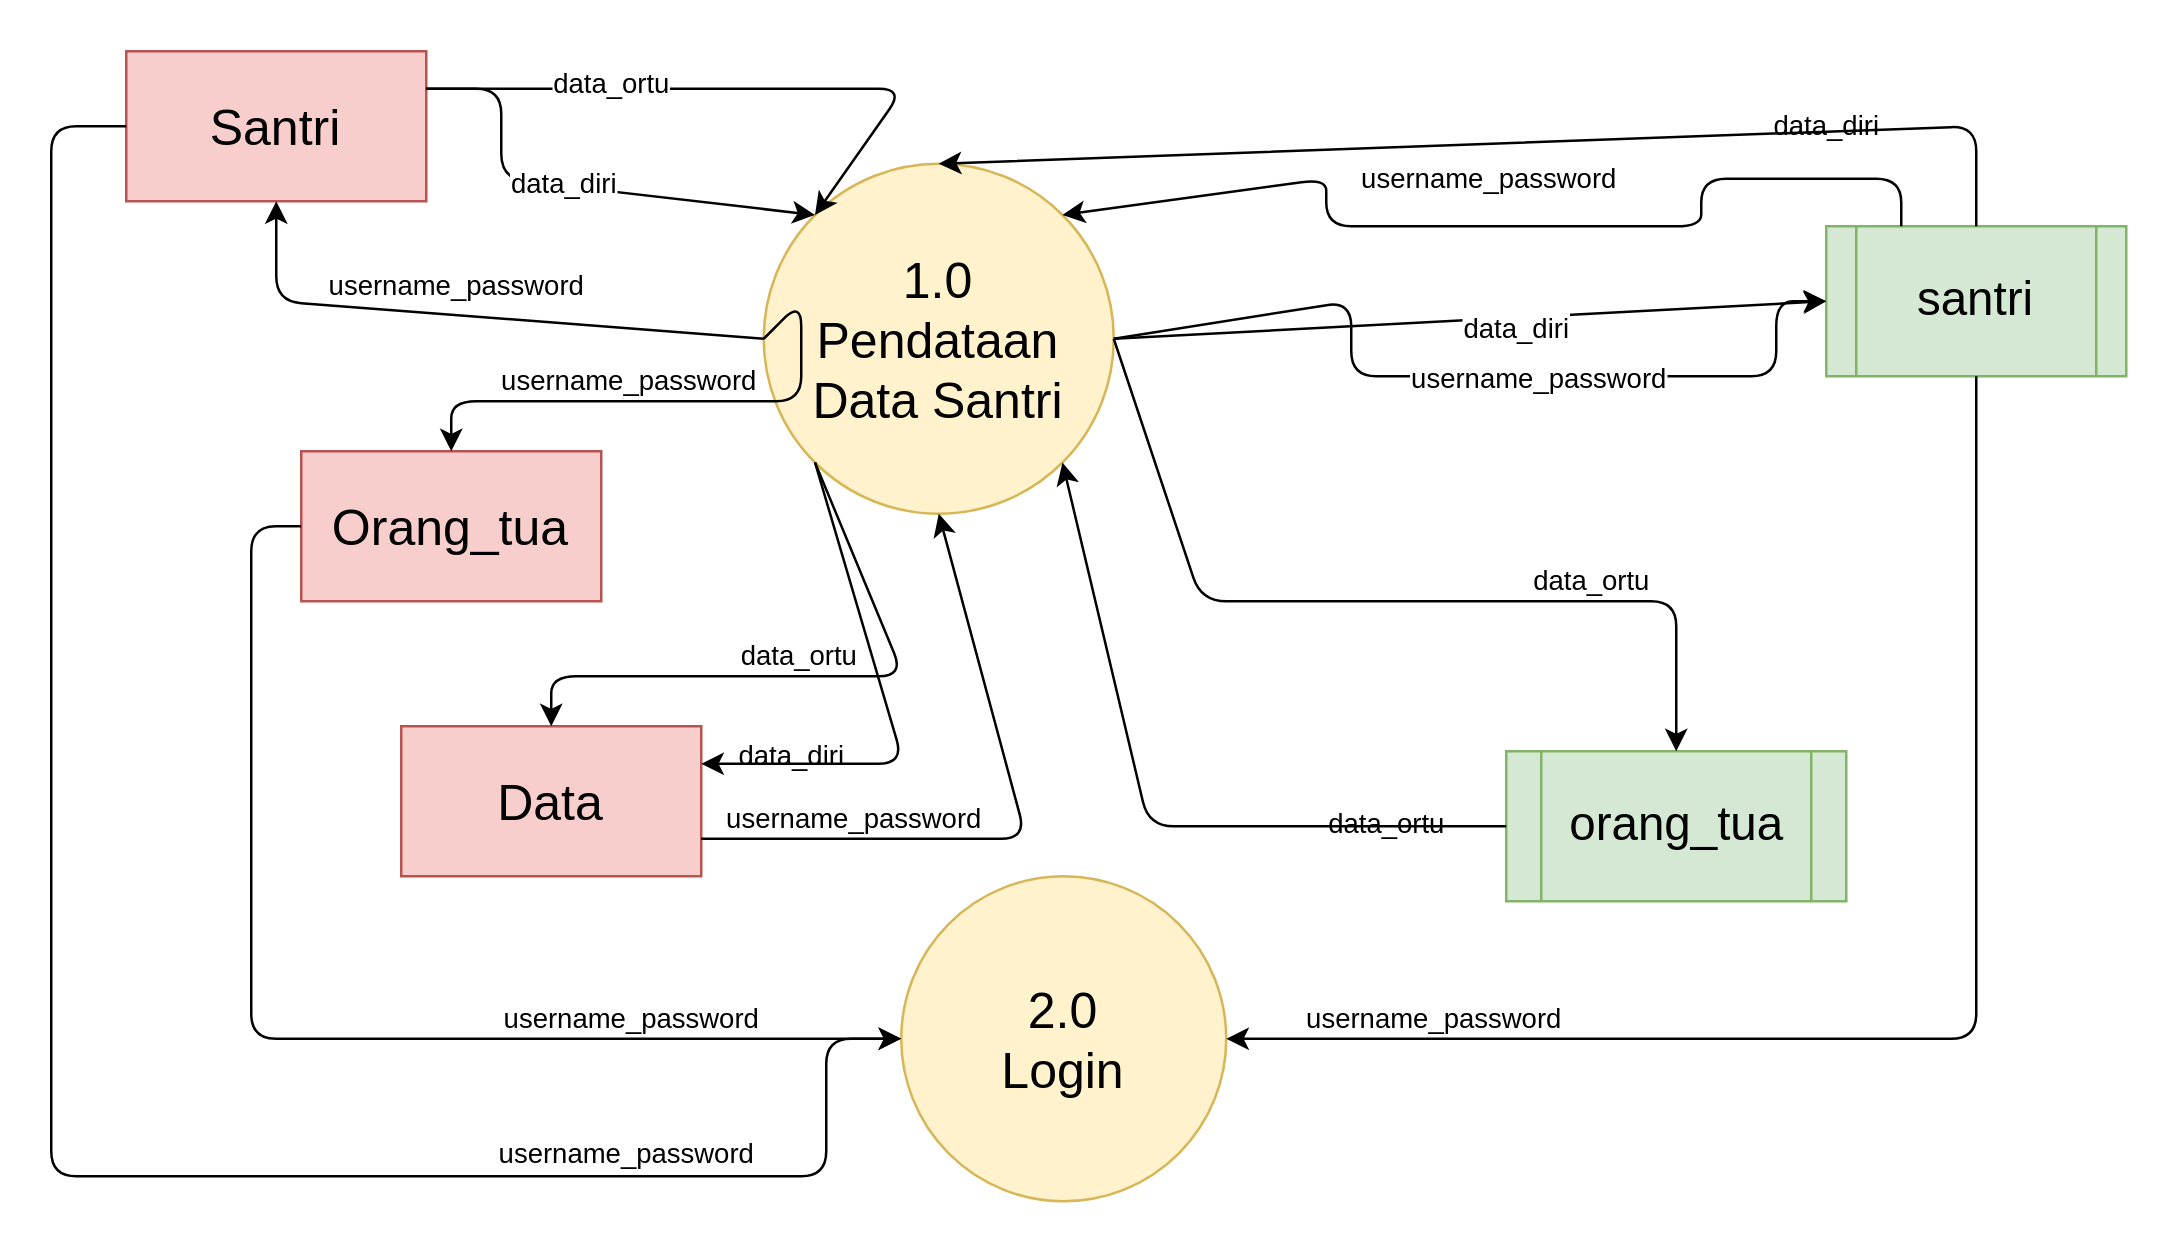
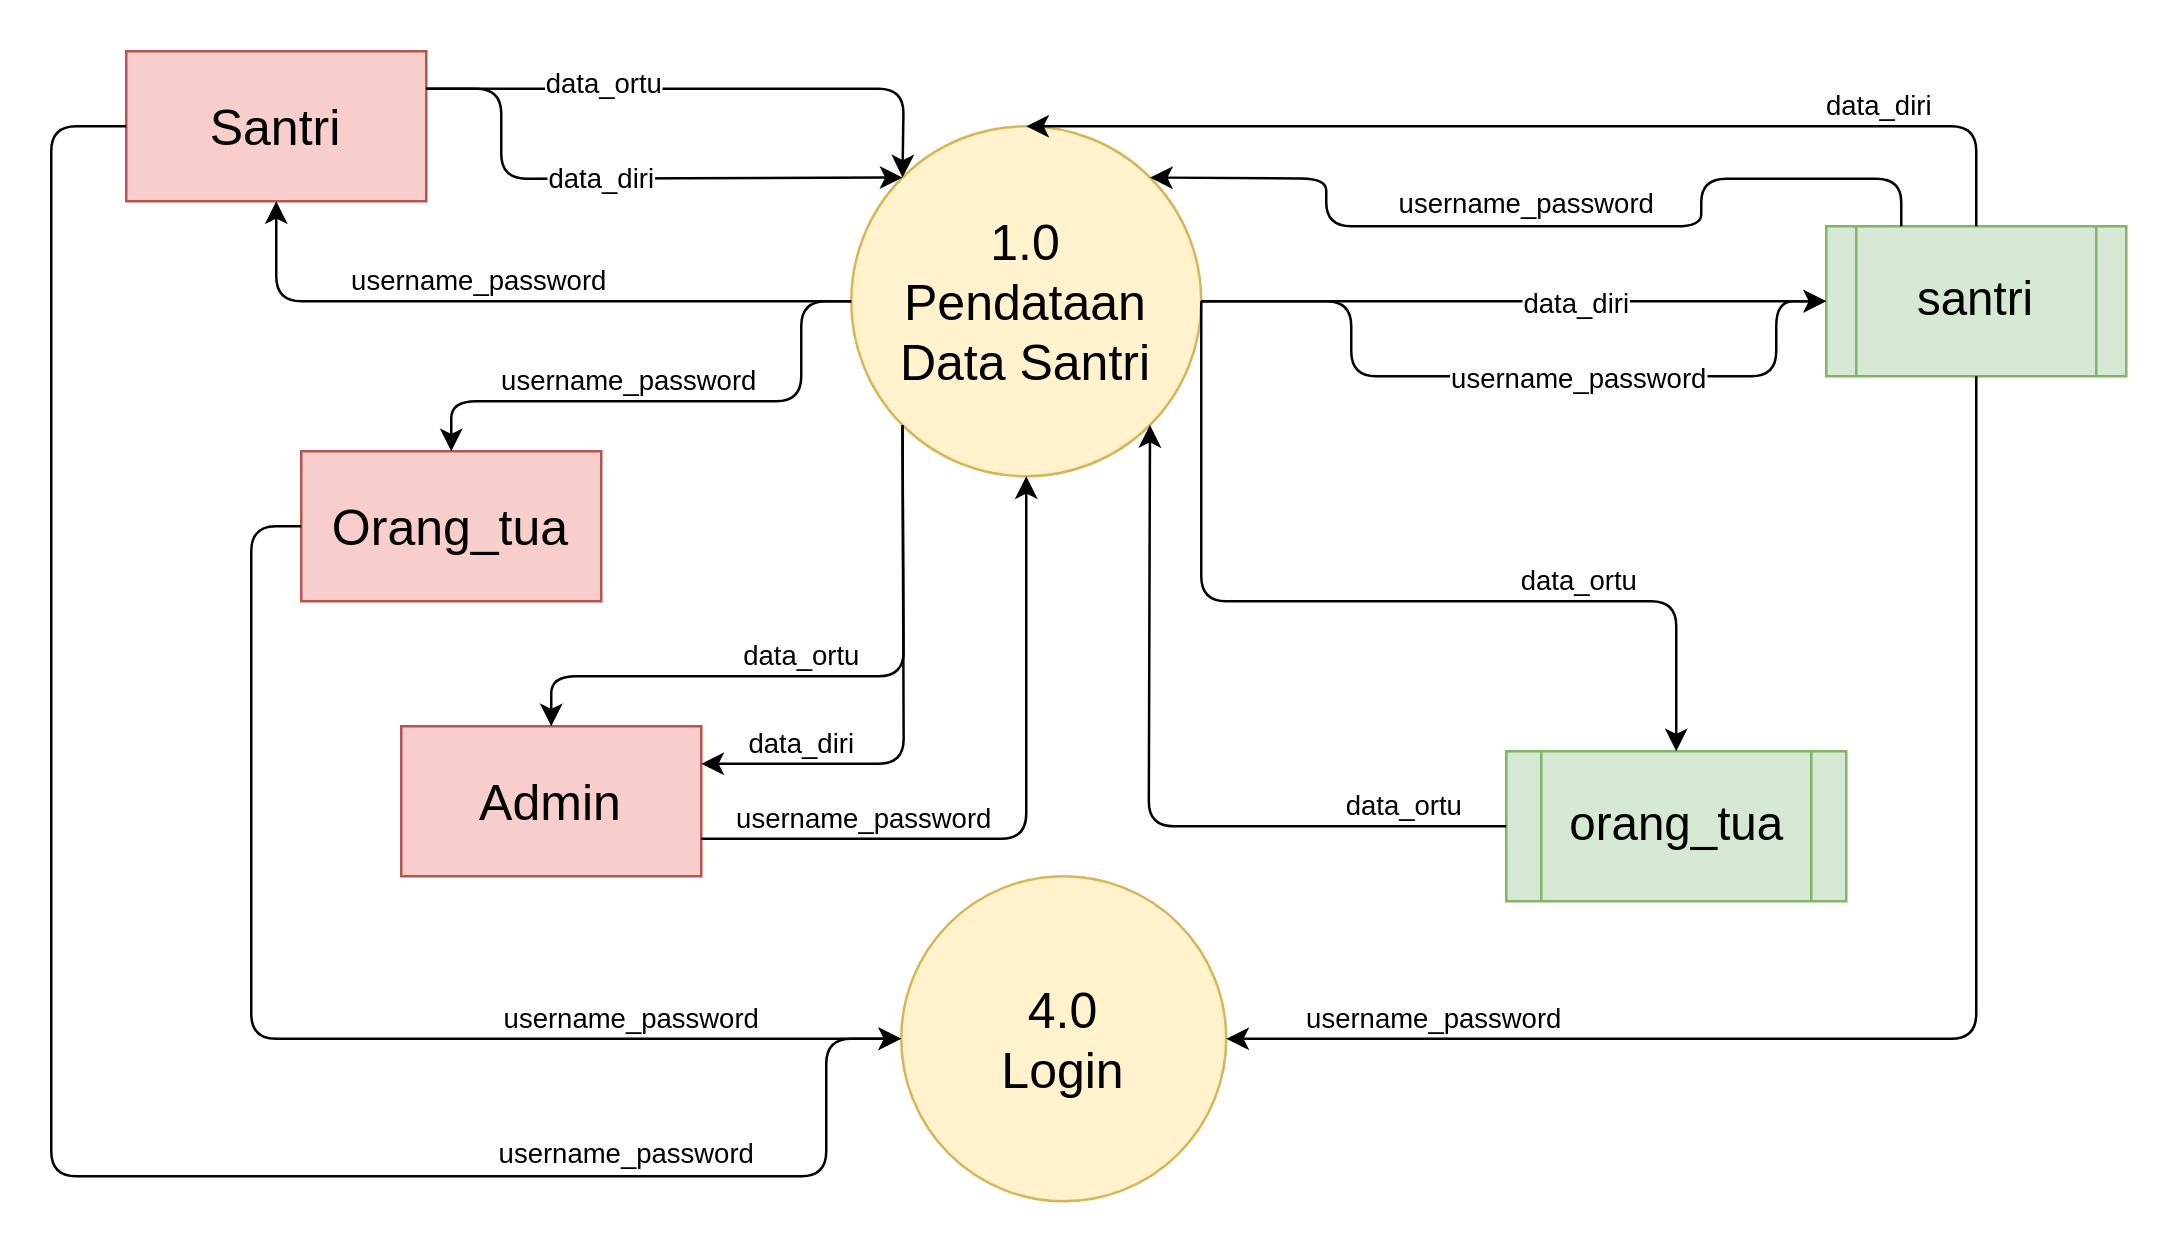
(939, 339) -> (1026, 301)
(551, 801) -> (551, 801)
(1064, 1039) -> (1064, 1039)
